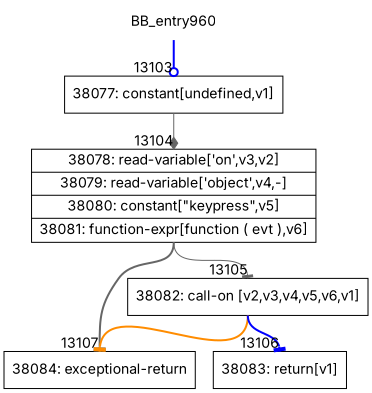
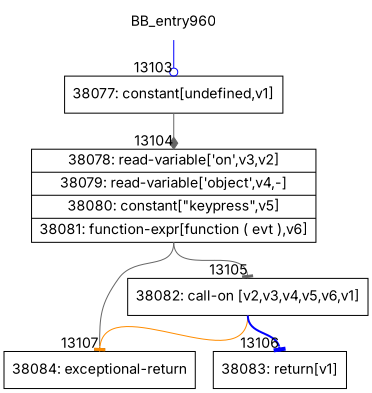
(174, 54) -> (174, 54)
(118, 279) -> (118, 279)
(176, 334) -> (176, 334)
